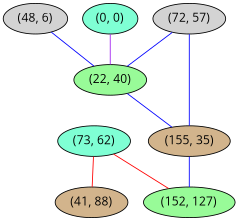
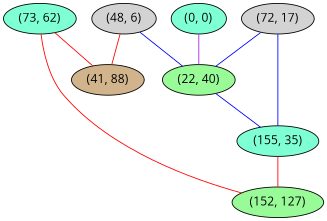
(189, 19) -> (278, 19)
none -> (116, 49)
(189, 141) -> (278, 141)
(189, 172) -> (278, 172)
